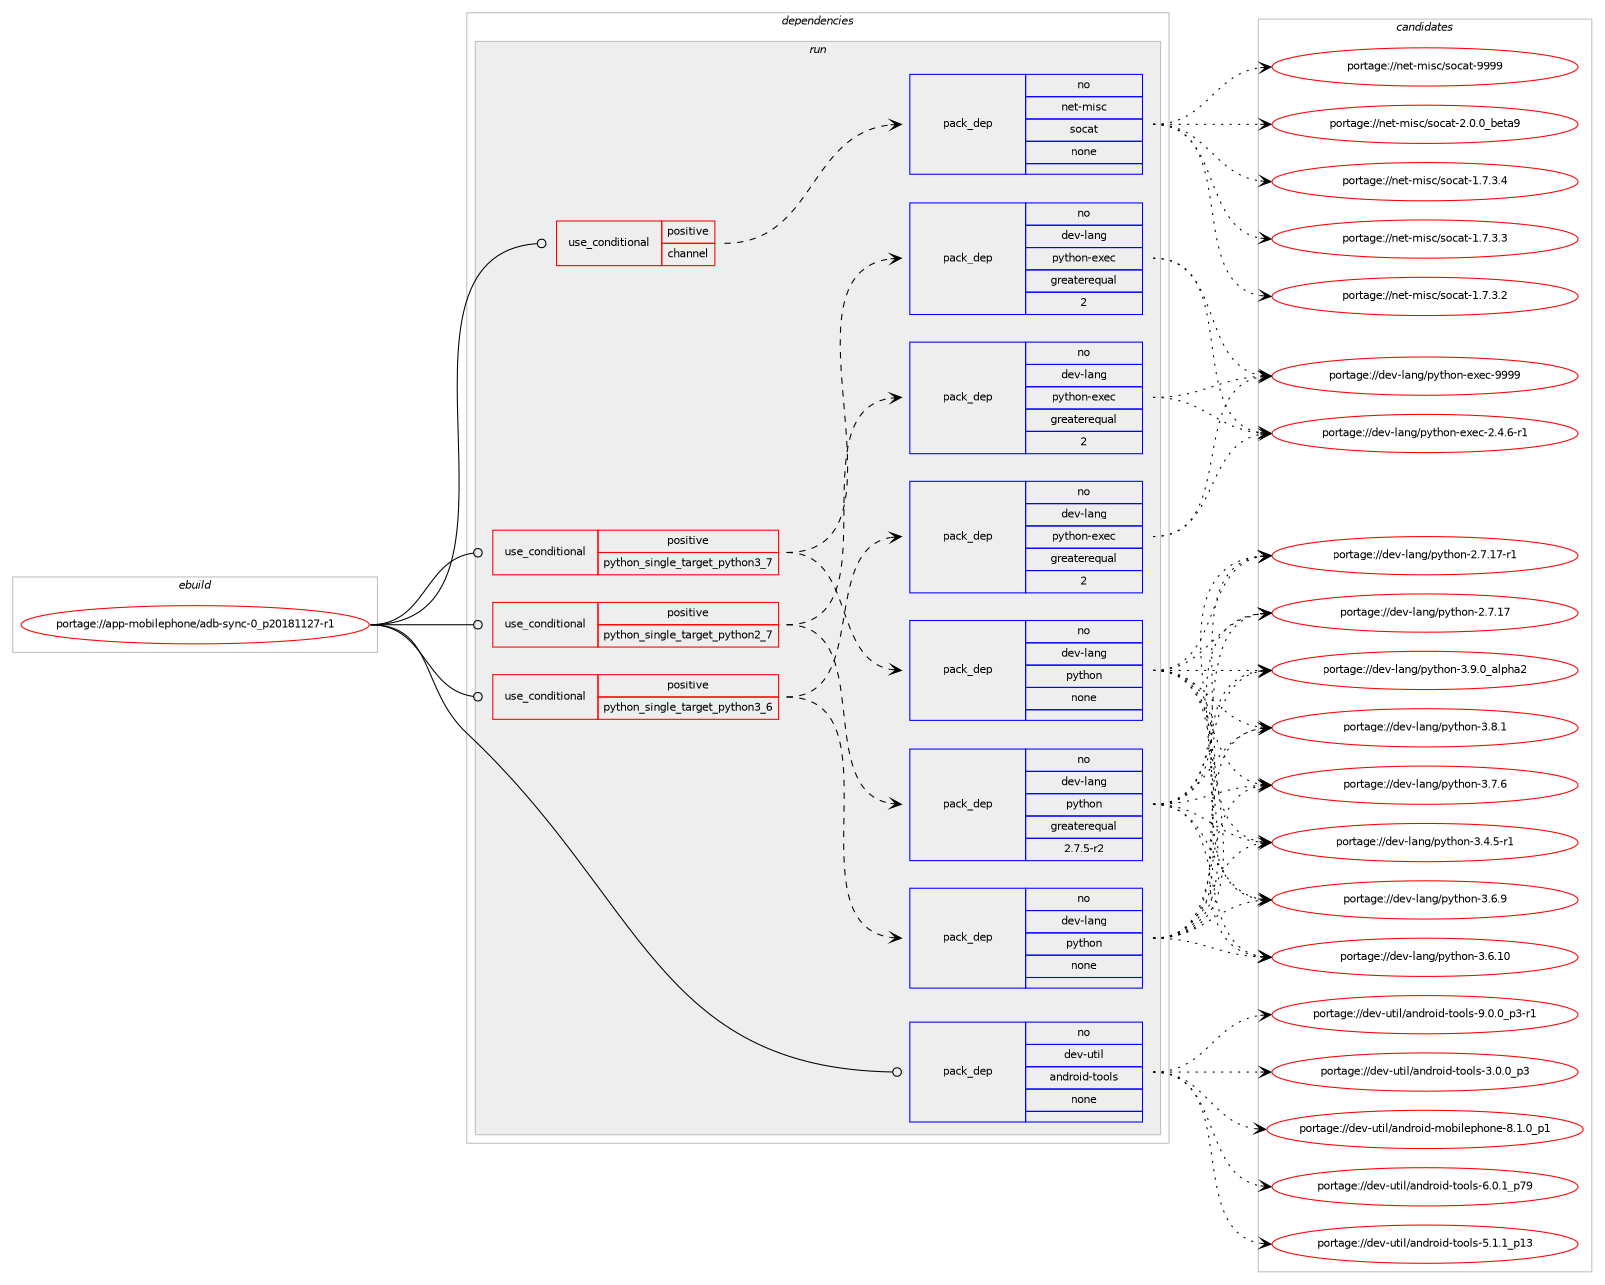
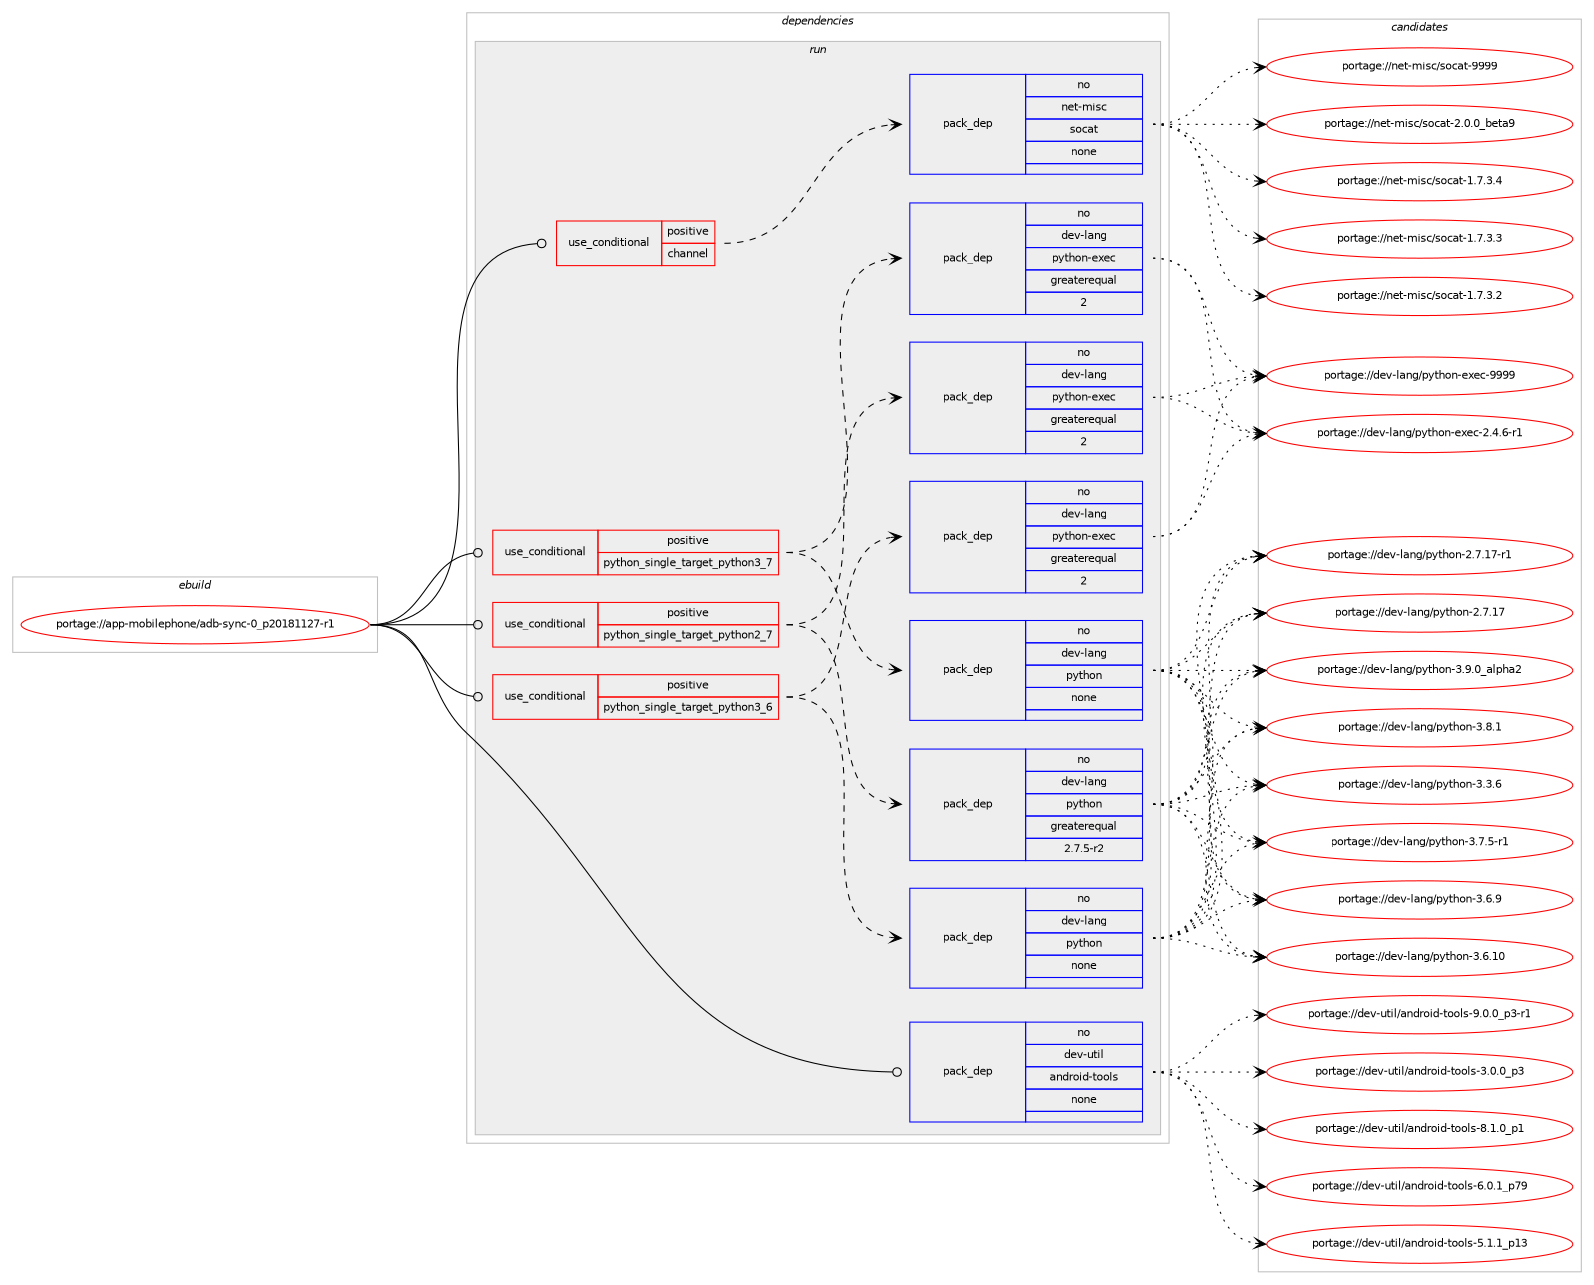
(1425, 785) -> (1420, 785)
(1425, 843) -> (1420, 843)
(1425, 1129) -> (1420, 1129)
